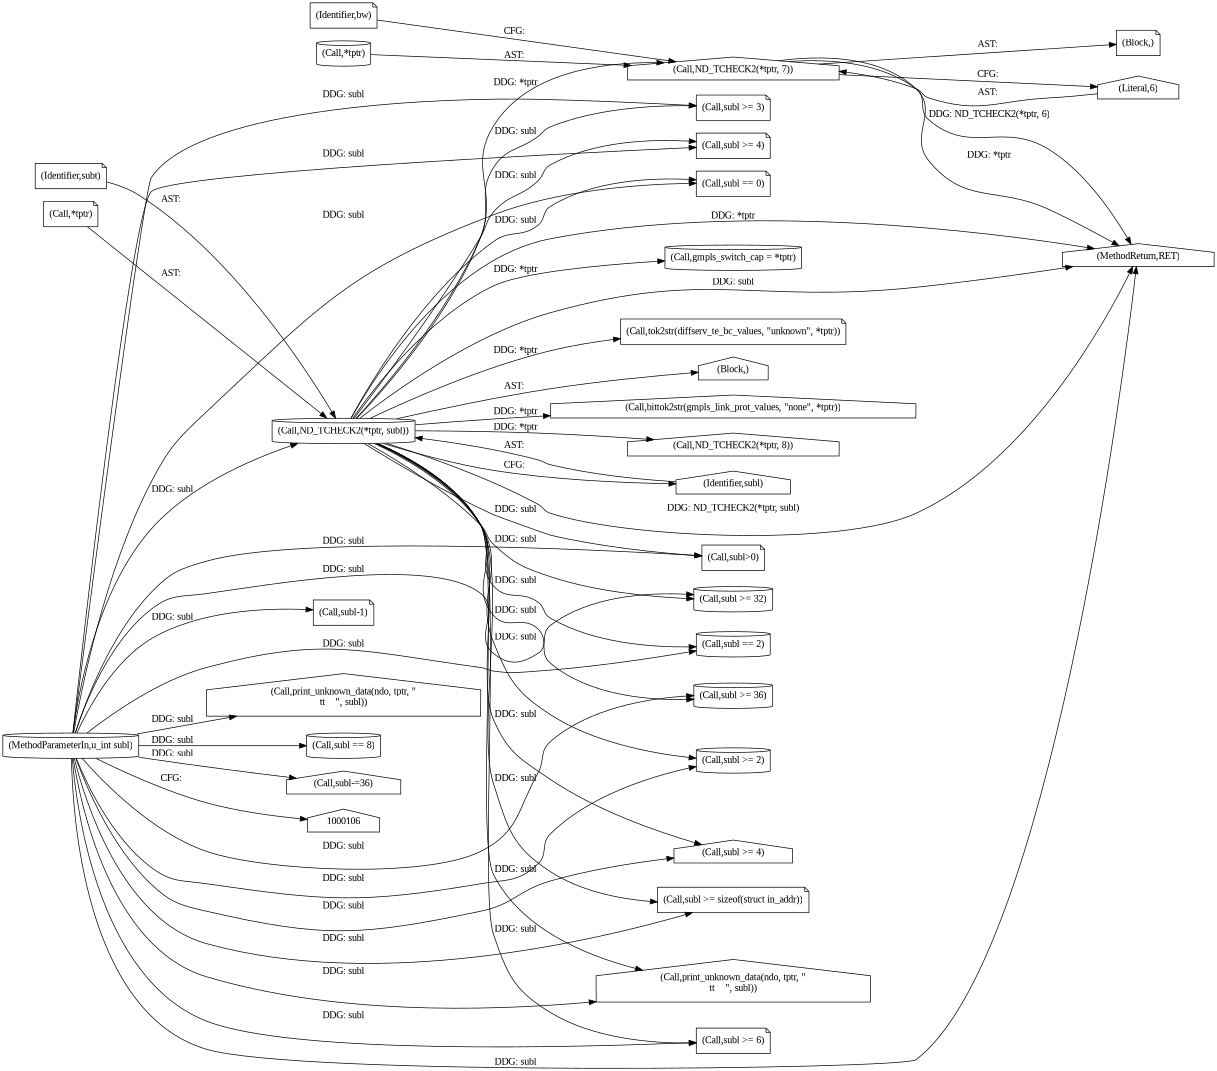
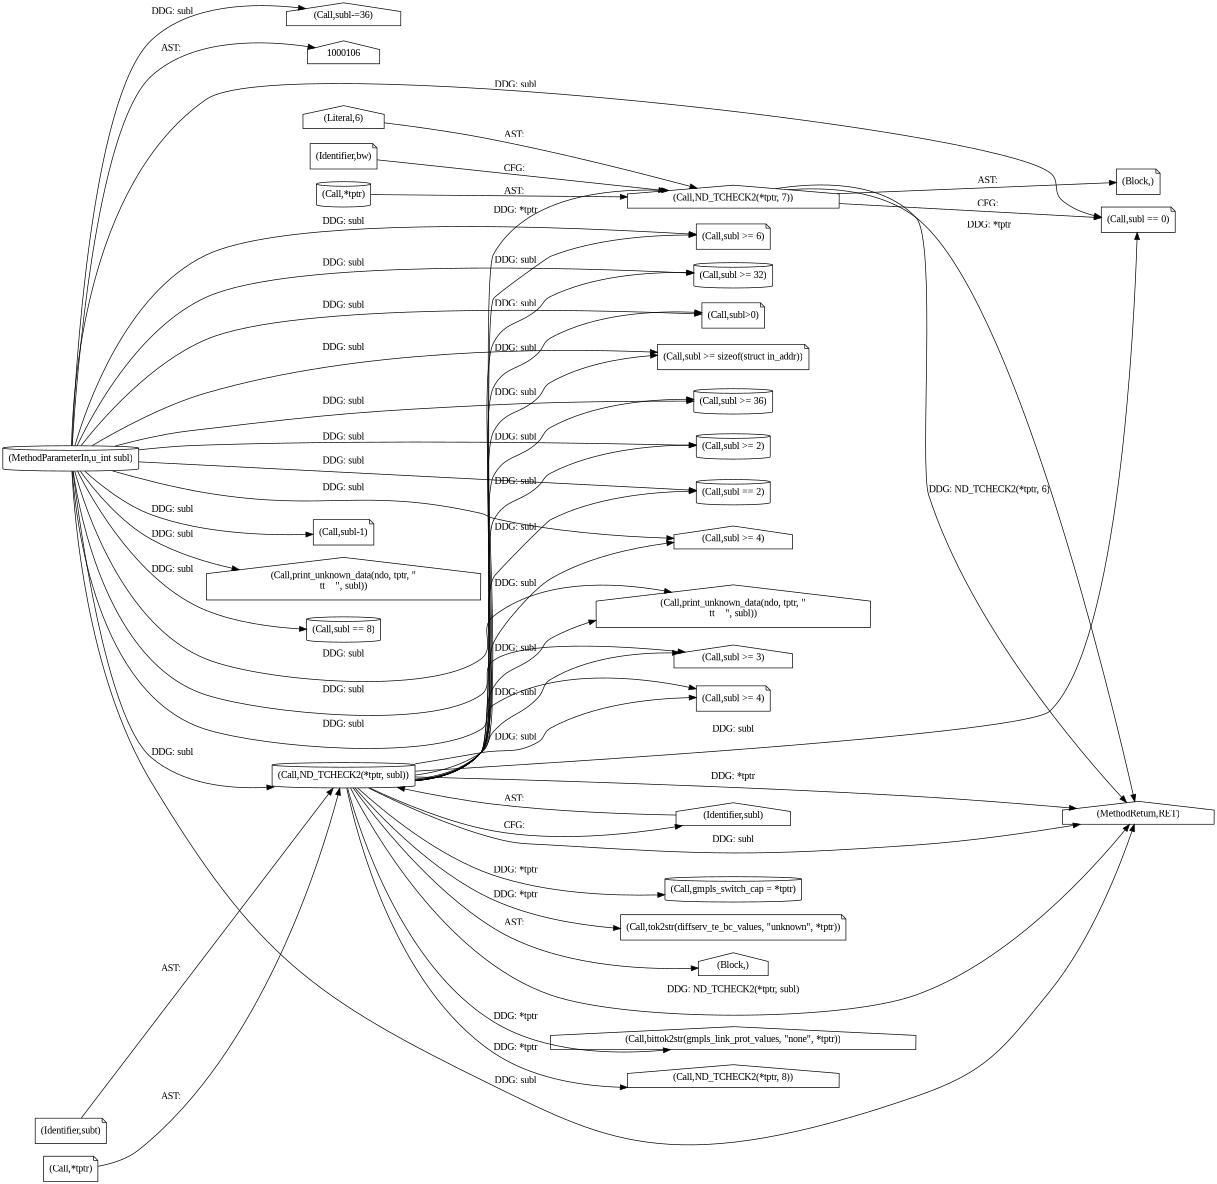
(965, 81) -> (967, 210)
(733, 108) -> (733, 658)
(173, 778) -> (173, 48)
